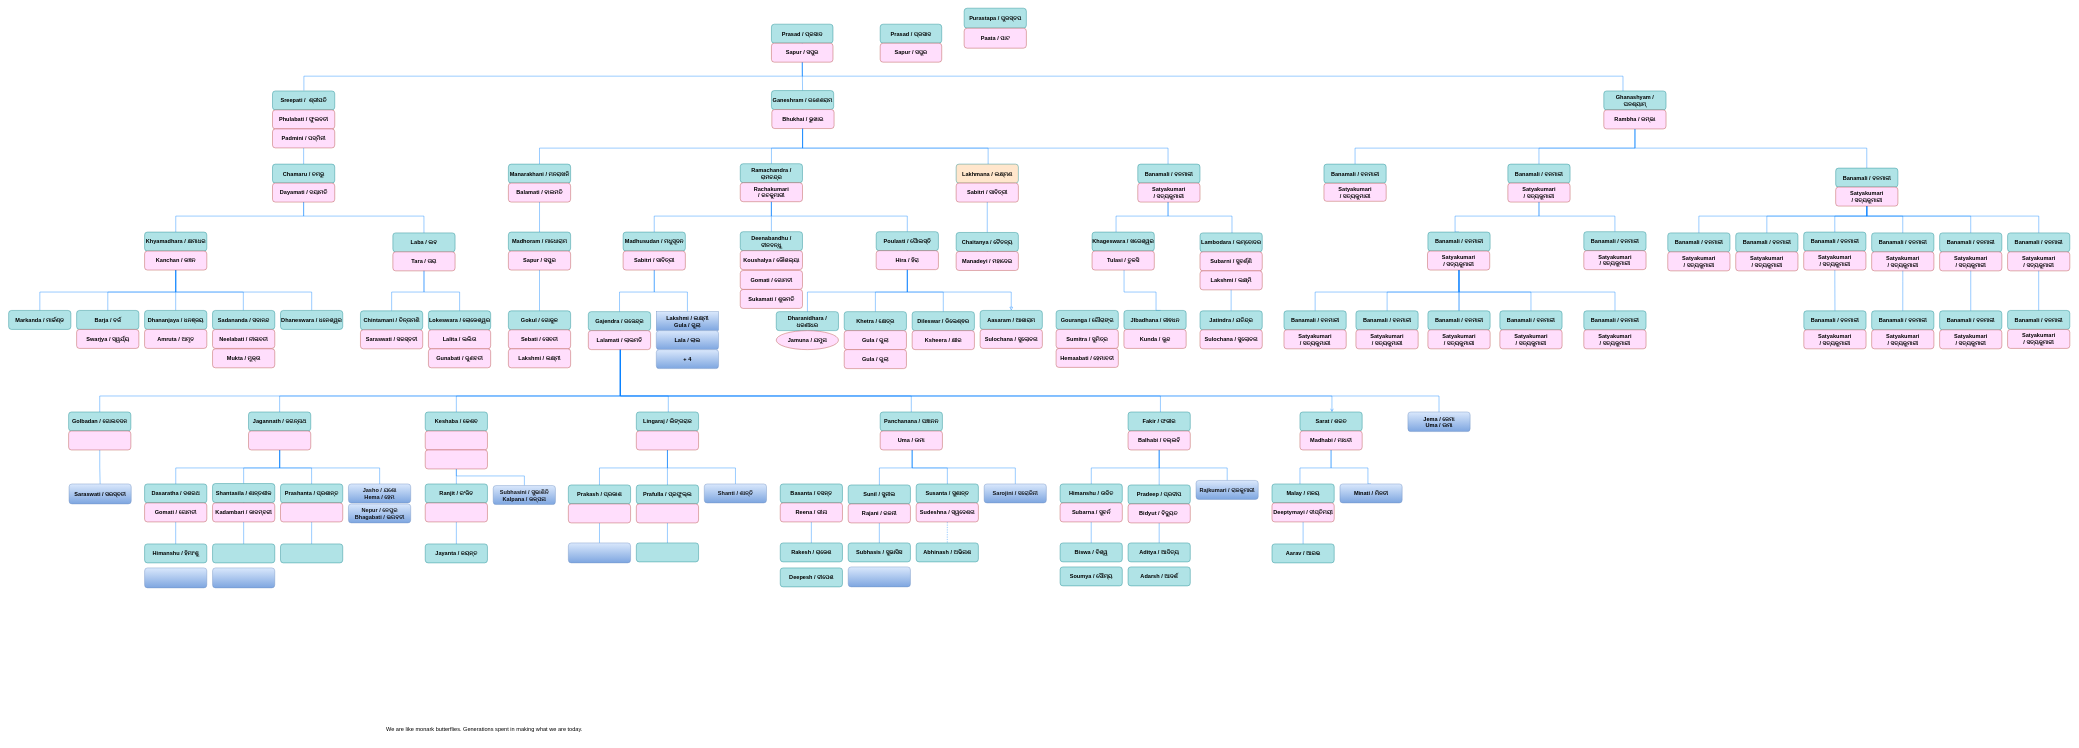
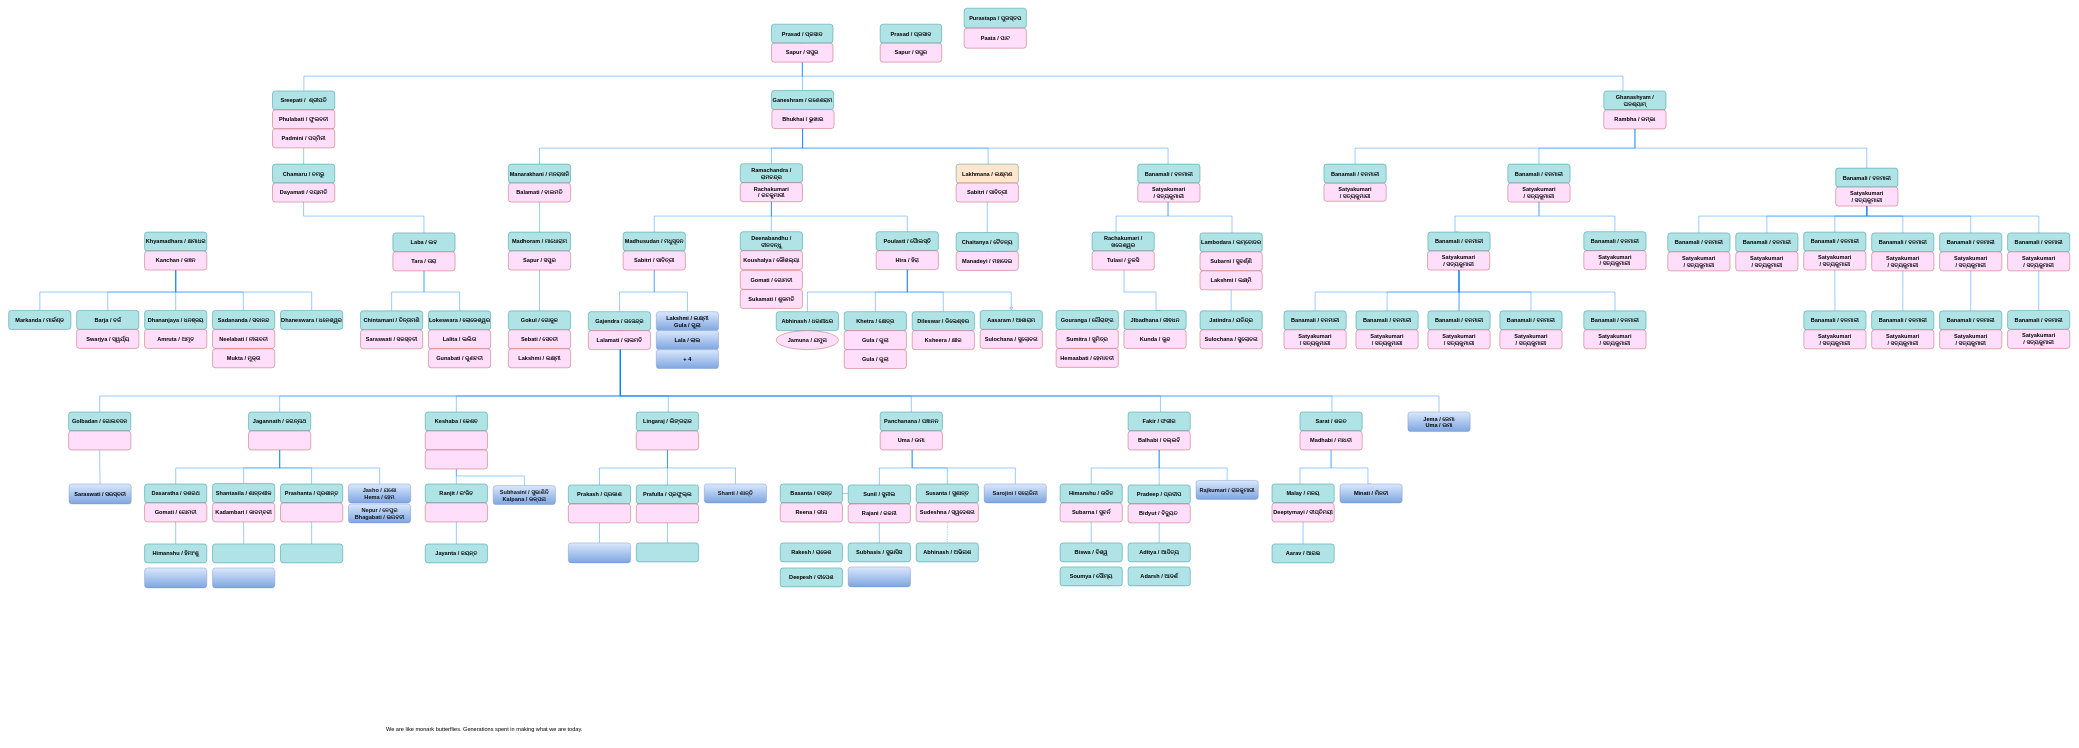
(231, 216) -> none
(1123, 242) -> (1123, 242)
(687, 321) -> (687, 321)
(807, 321) -> (807, 321)
(1332, 409) -> (1332, 409)
(811, 531) -> (845, 494)
